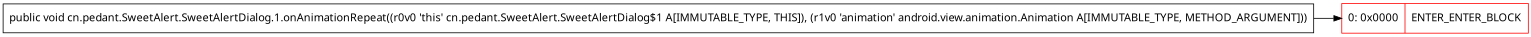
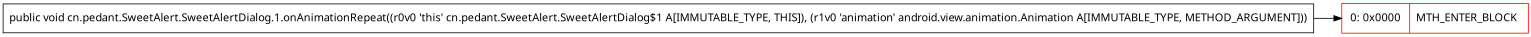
(1467, 18) -> (1467, 18)
